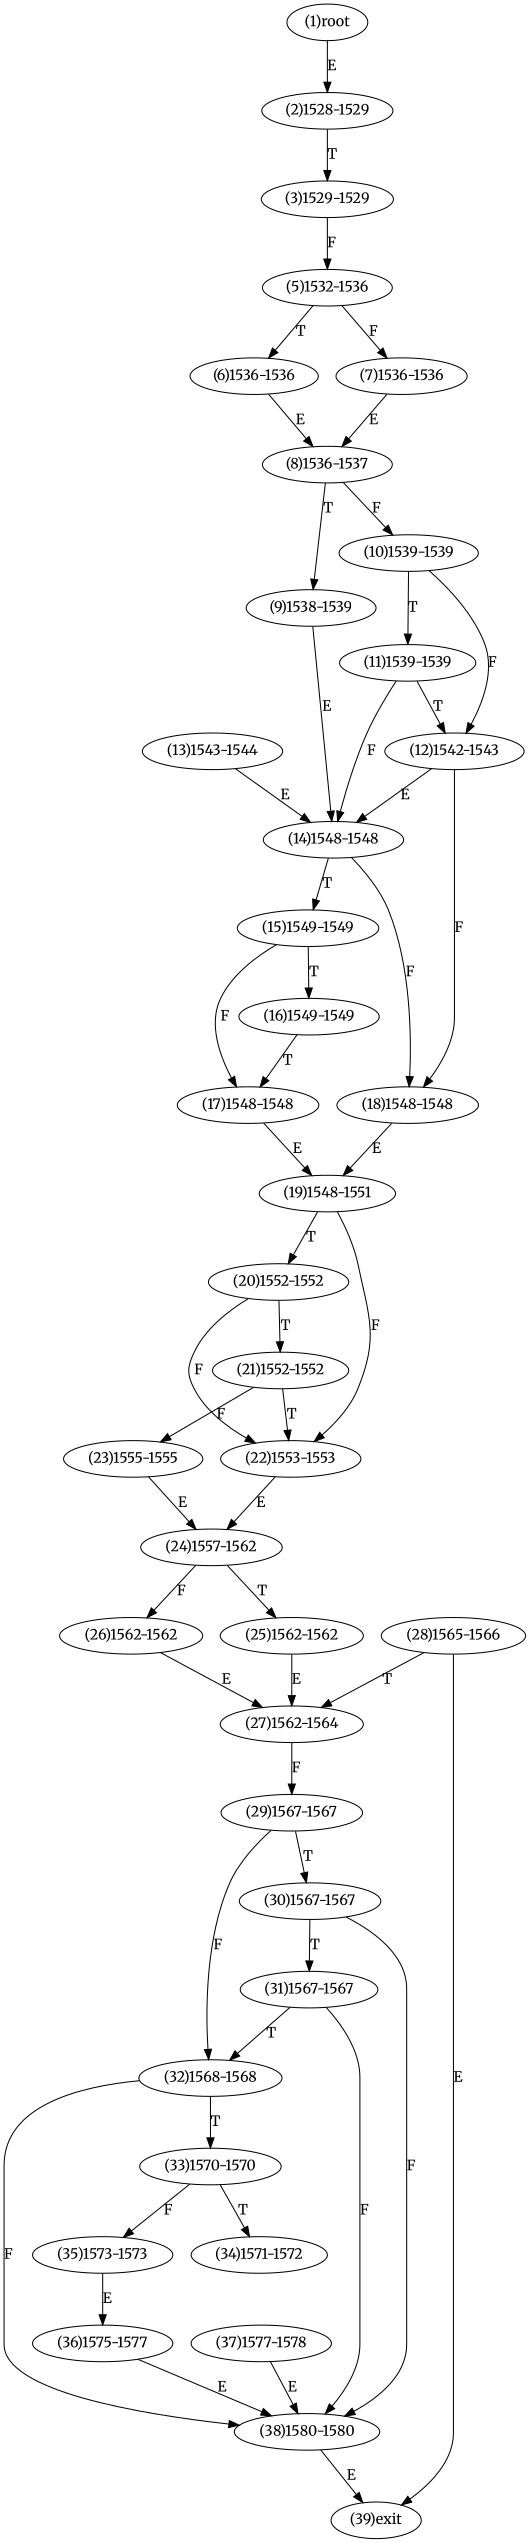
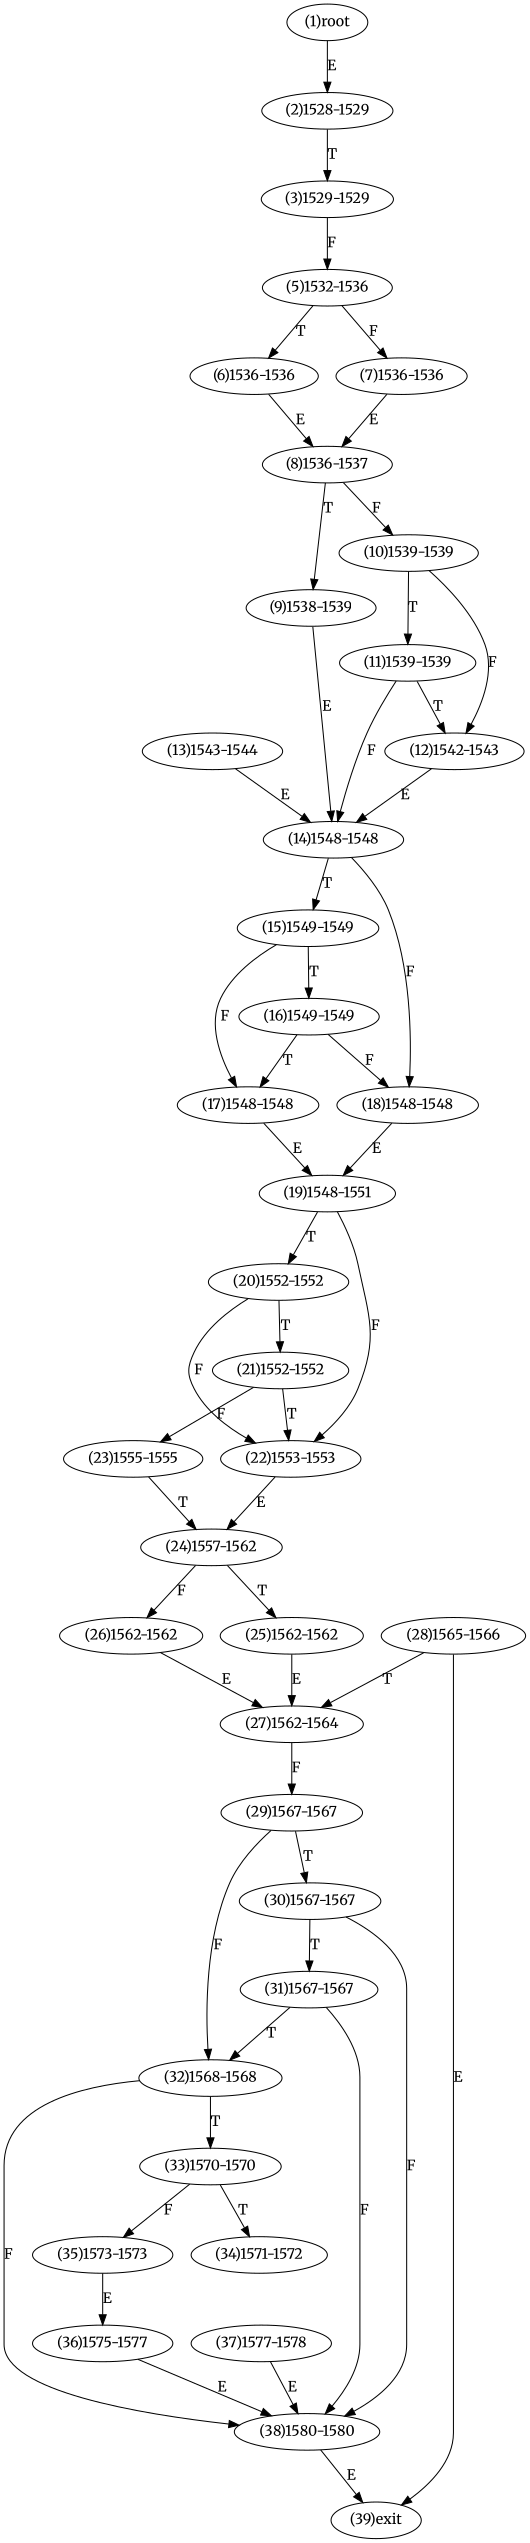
(454, 927) -> (354, 1057)
(183, 1503) -> (183, 1503)
